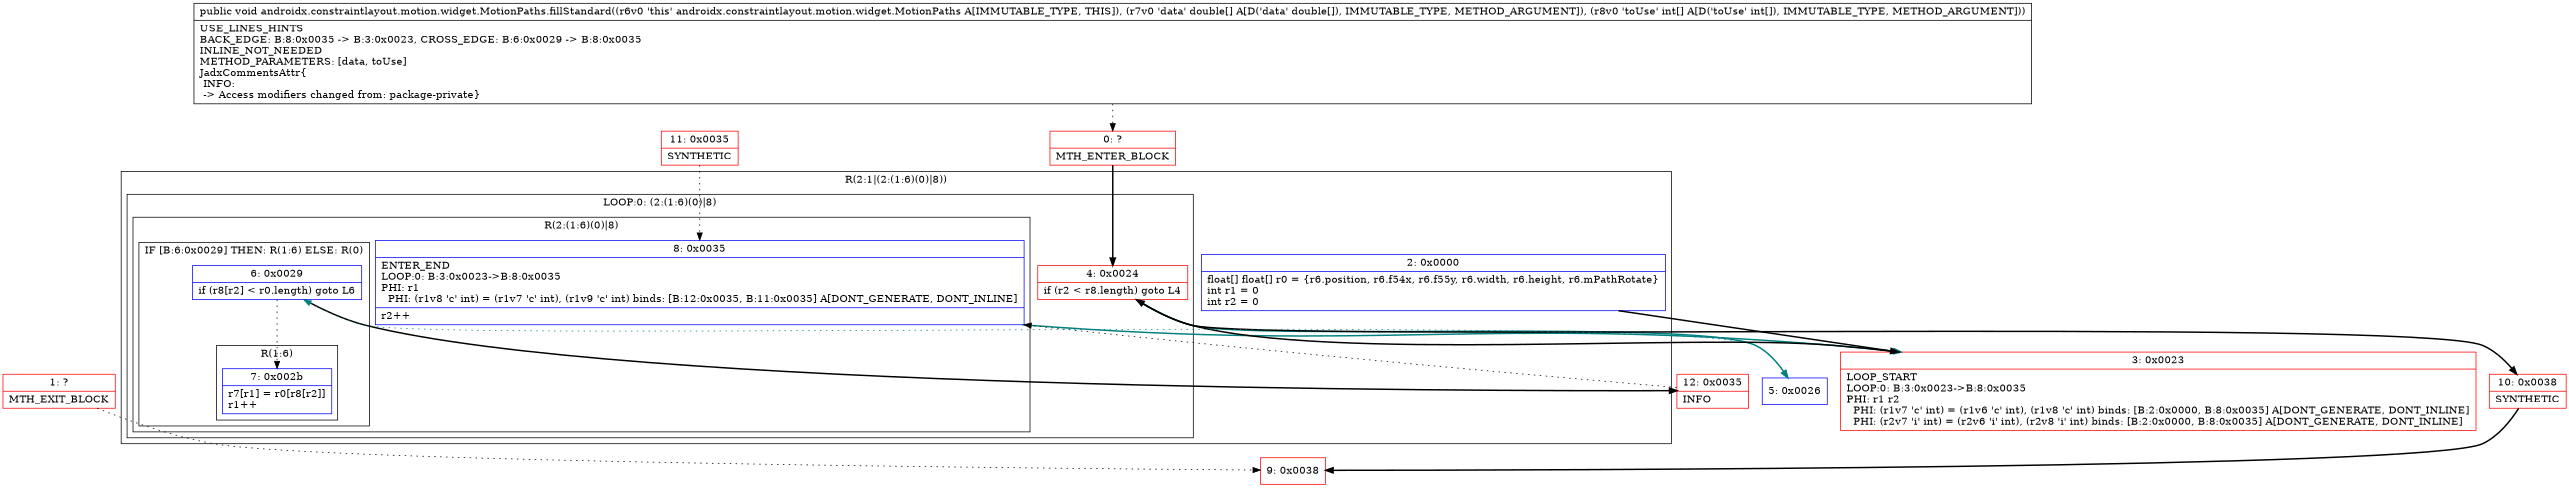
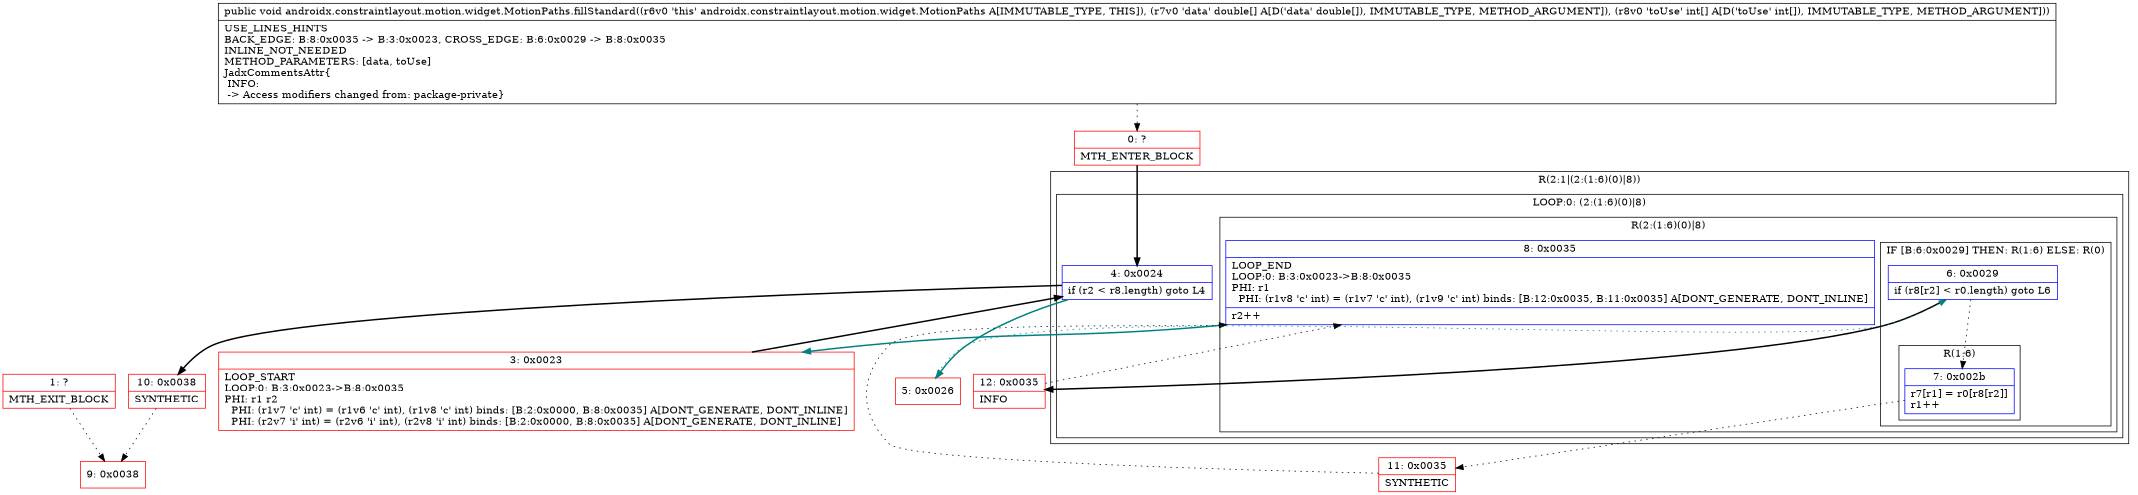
(416, 266) -> (1262, 266)
(1113, 283) -> (1137, 283)
(1433, 283) -> none
(1795, 391) -> (928, 391)
none -> (1728, 427)
(1934, 467) -> (141, 432)
